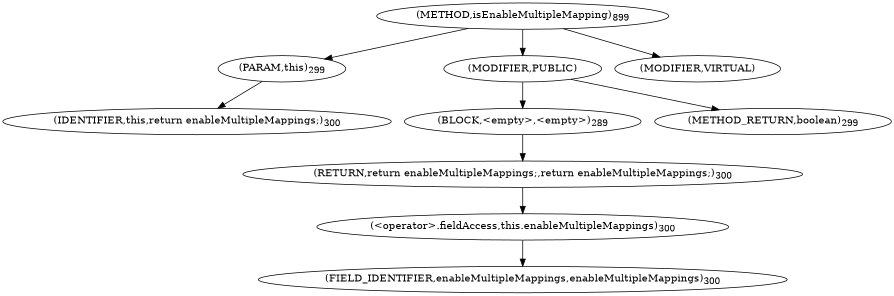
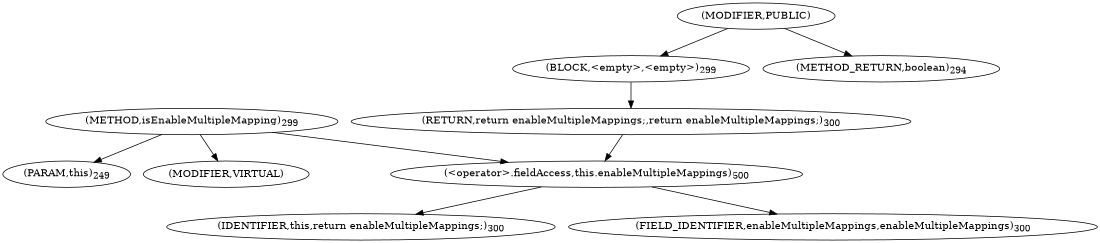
(621, 15) -> (290, 120)
(523, 39) -> (387, 147)
(317, 68) -> (101, 173)
(243, 93) -> (482, 200)
(600, 120) -> (708, 68)
(850, 120) -> (958, 68)
(667, 226) -> (741, 173)
